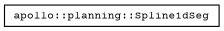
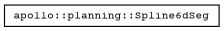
(112, 16) -> (112, 16)
